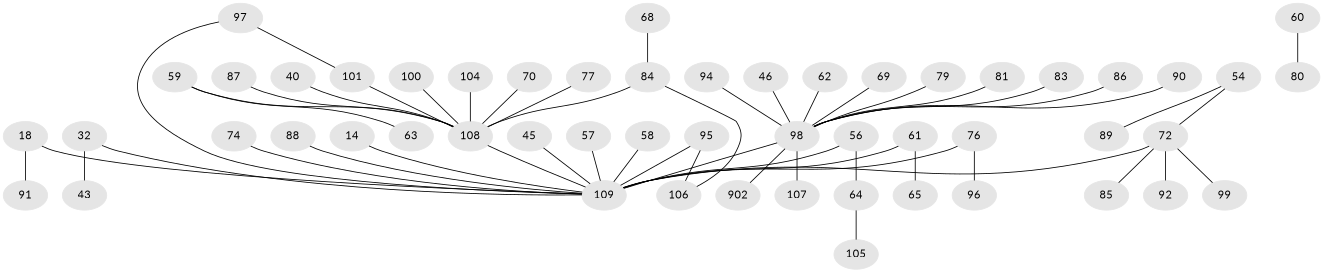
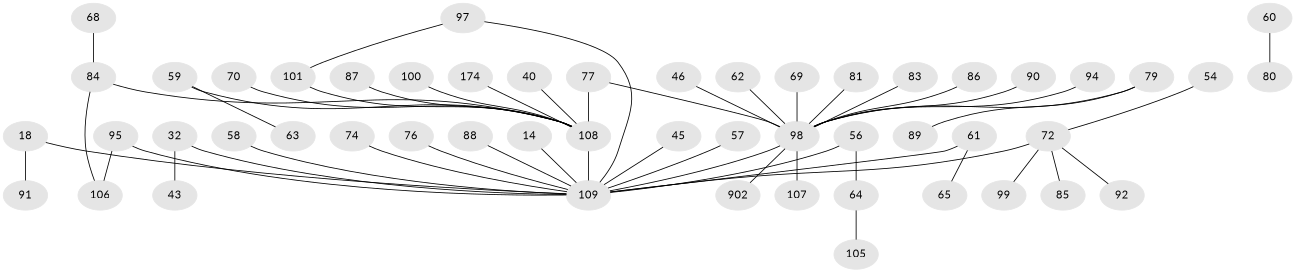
(470, 77) -> (470, 77)
none -> (695, 103)
(1173, 107) -> (982, 112)
(974, 195) -> none
